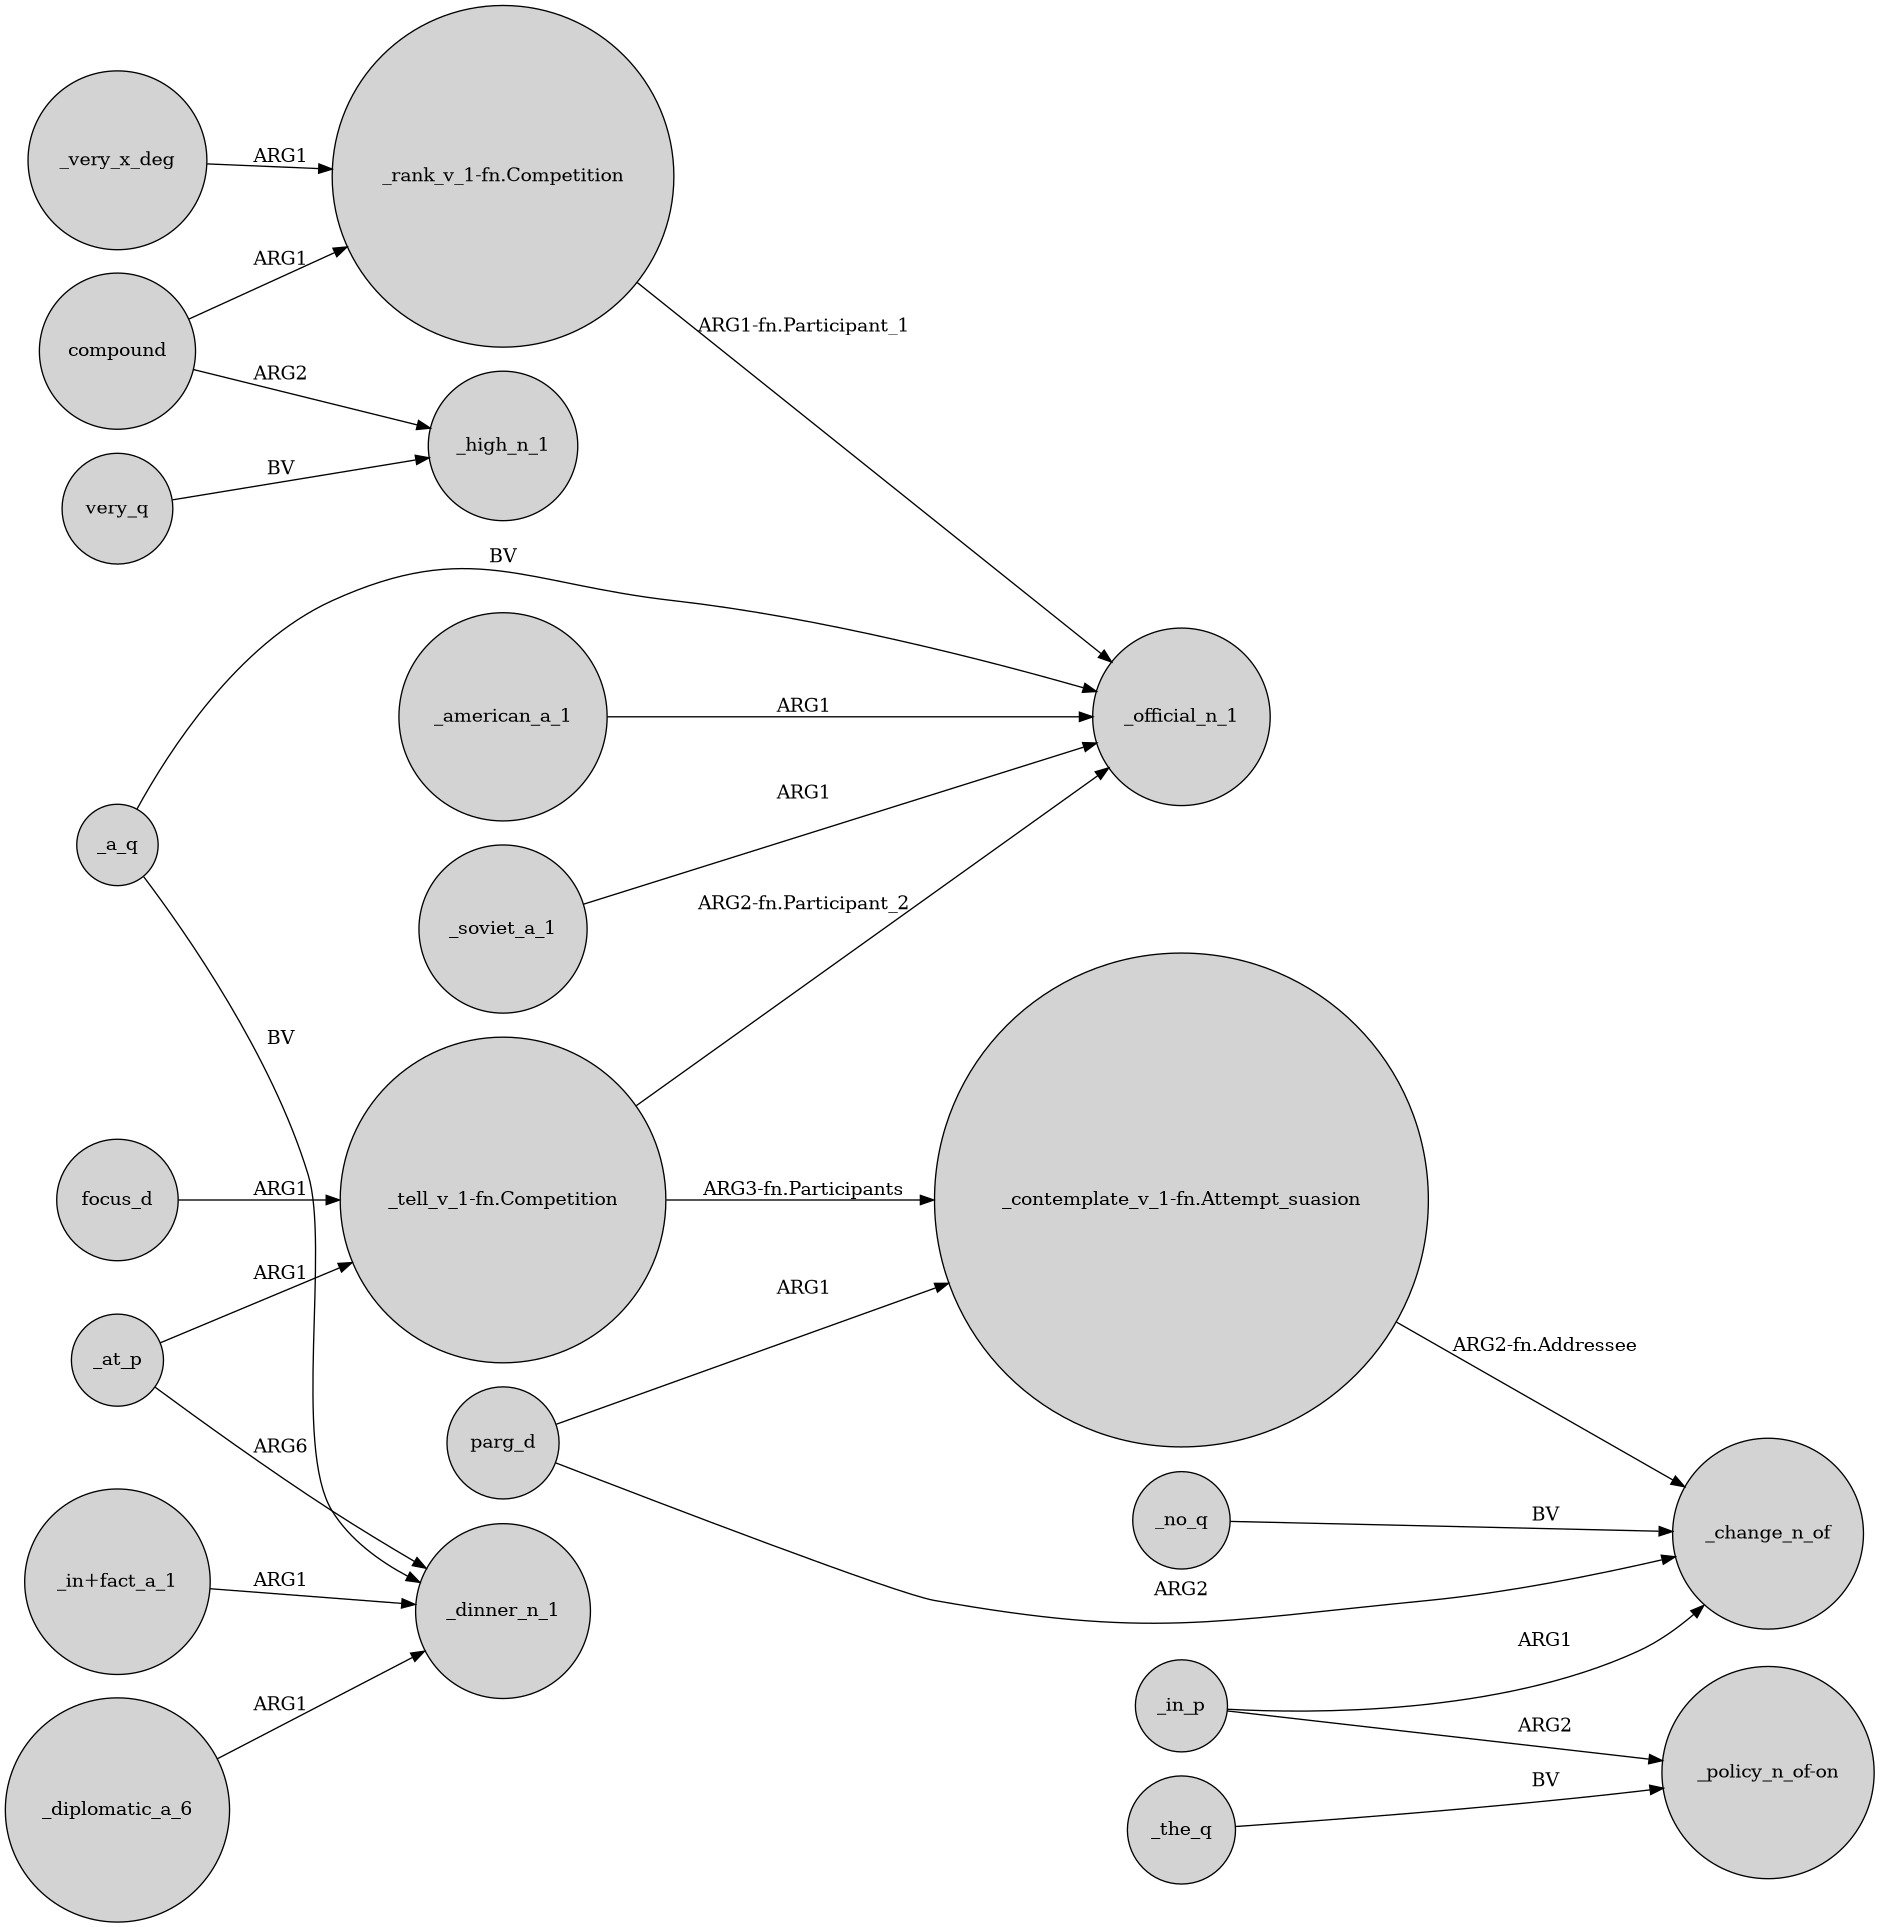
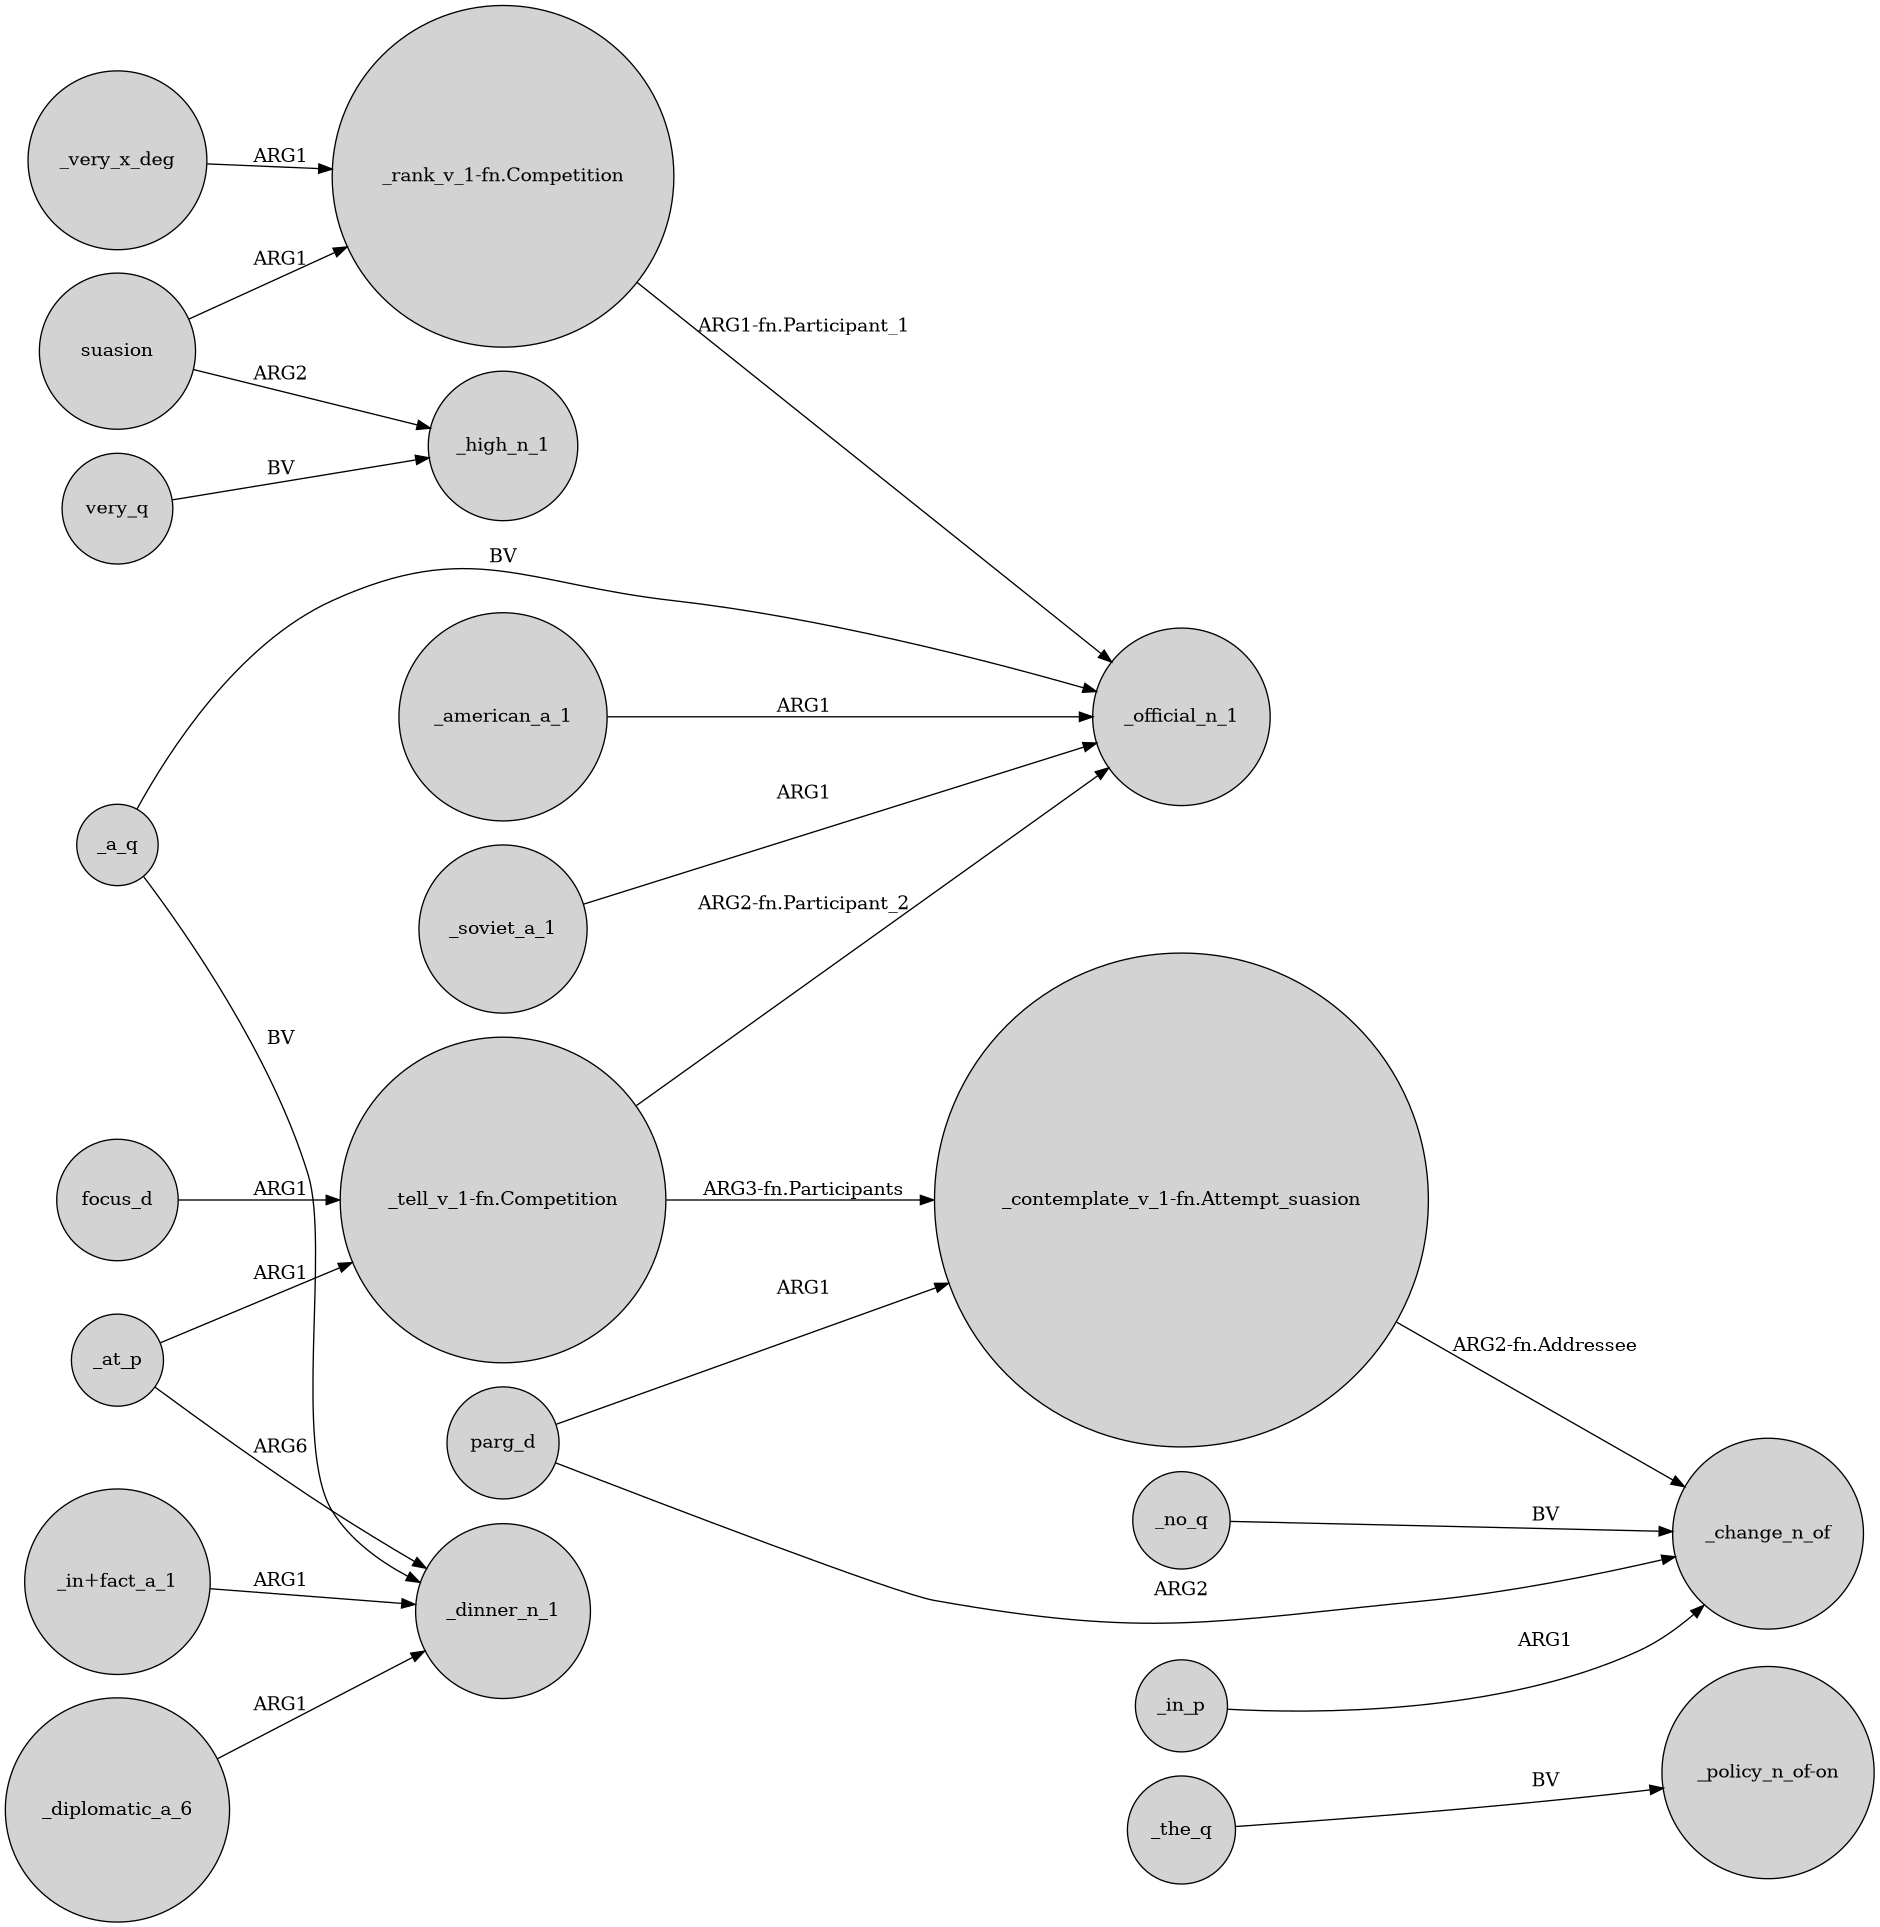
(117, 351) -> (117, 351)
(1438, 1735) -> none
